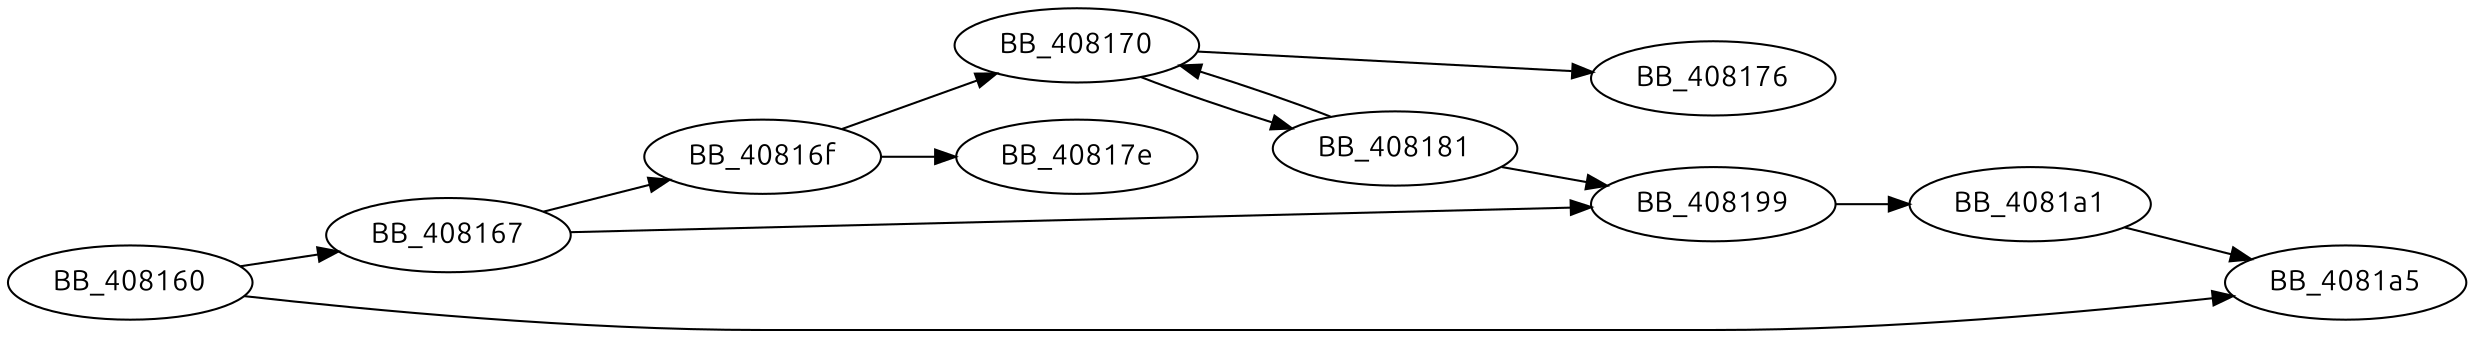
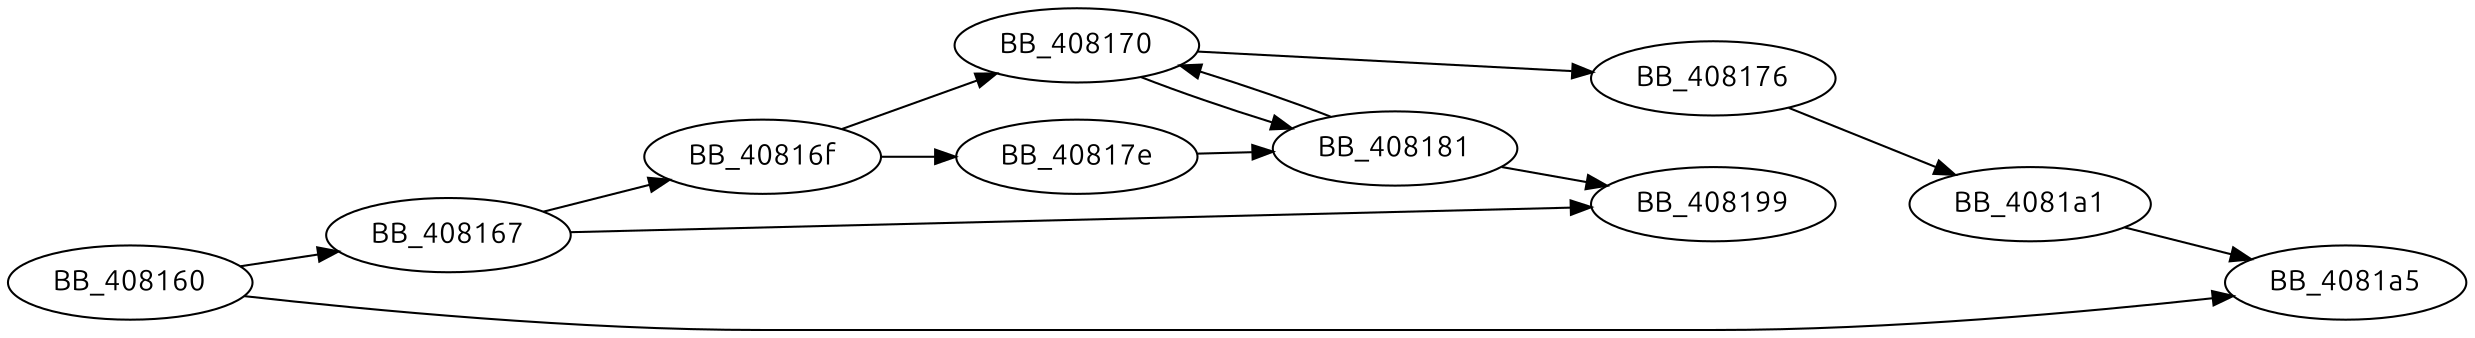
none -> (1225, 153)
(1862, 204) -> (1862, 137)
